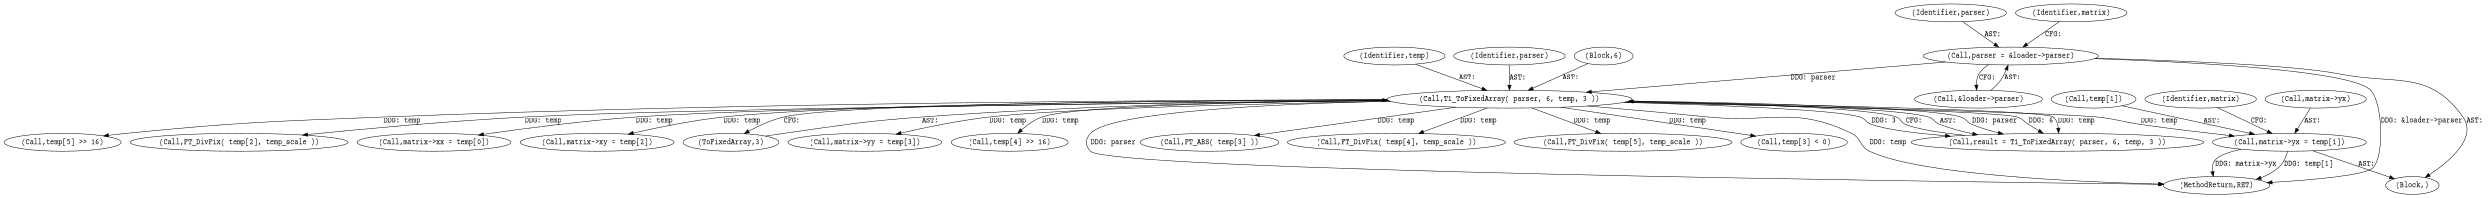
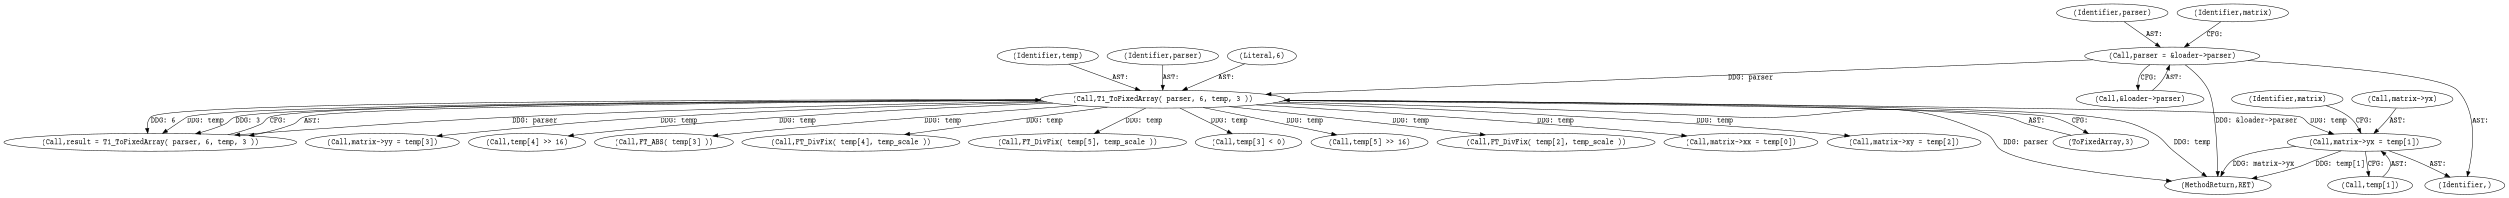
(1604, 56) -> (1262, 56)
none -> (2367, 161)
(2412, 185) -> (2465, 185)
